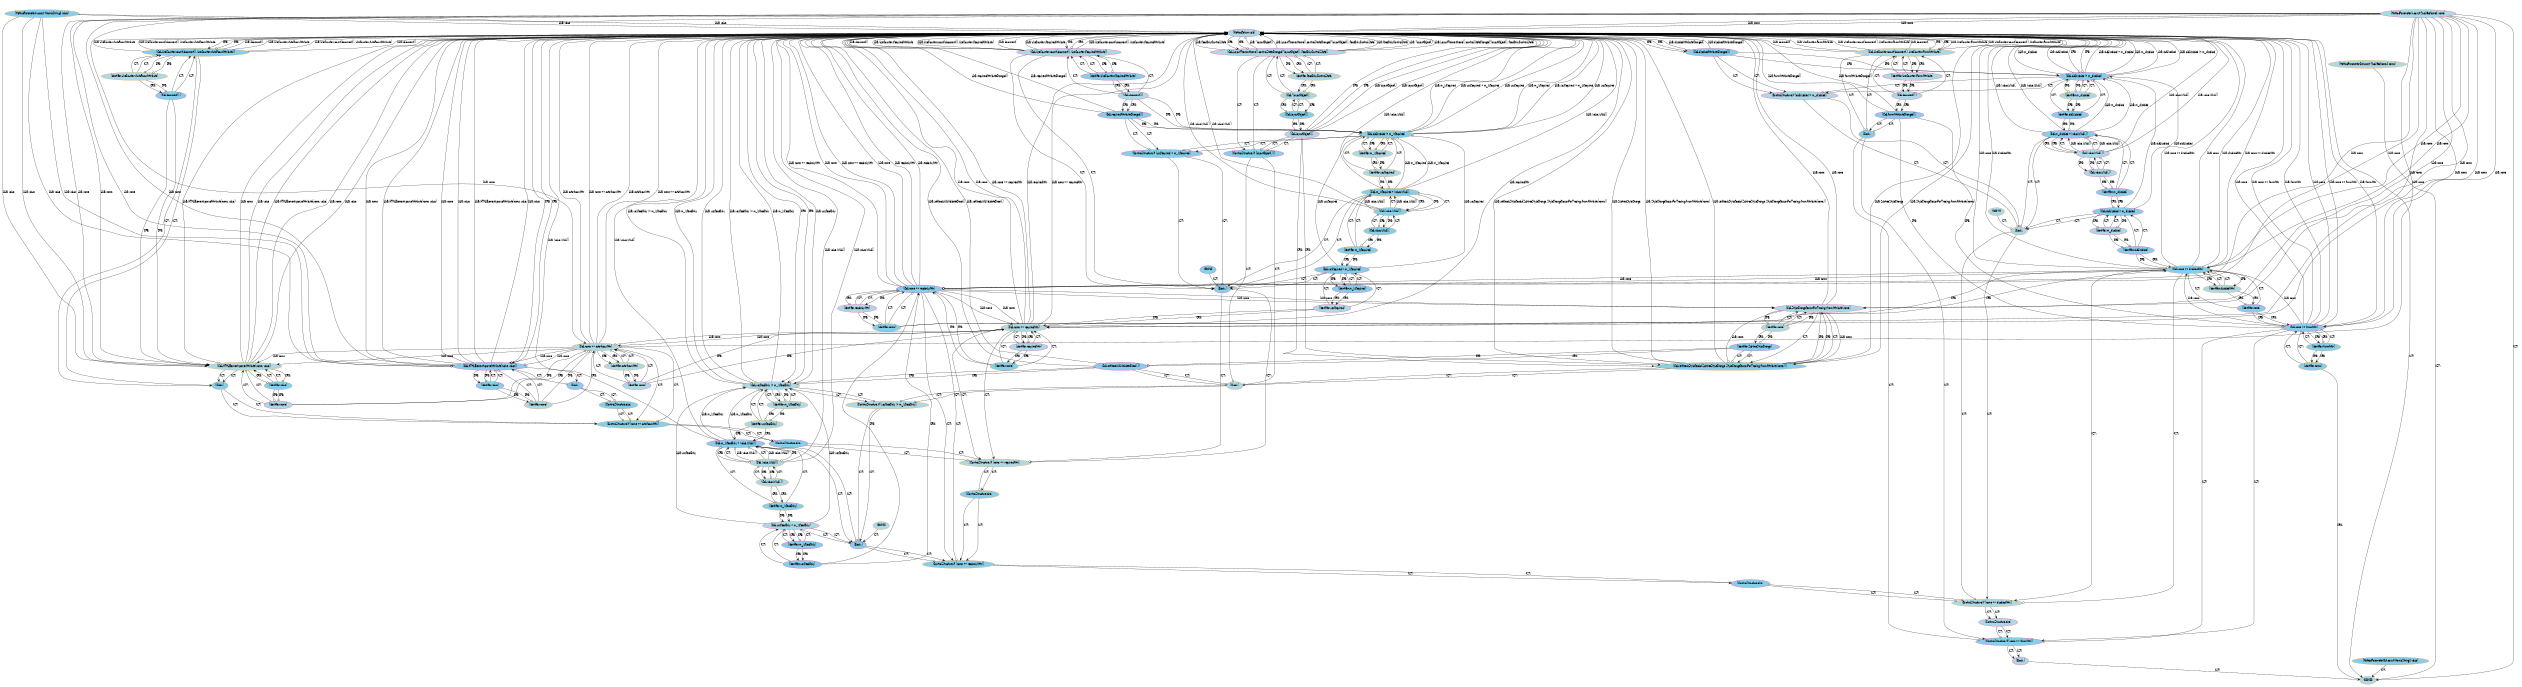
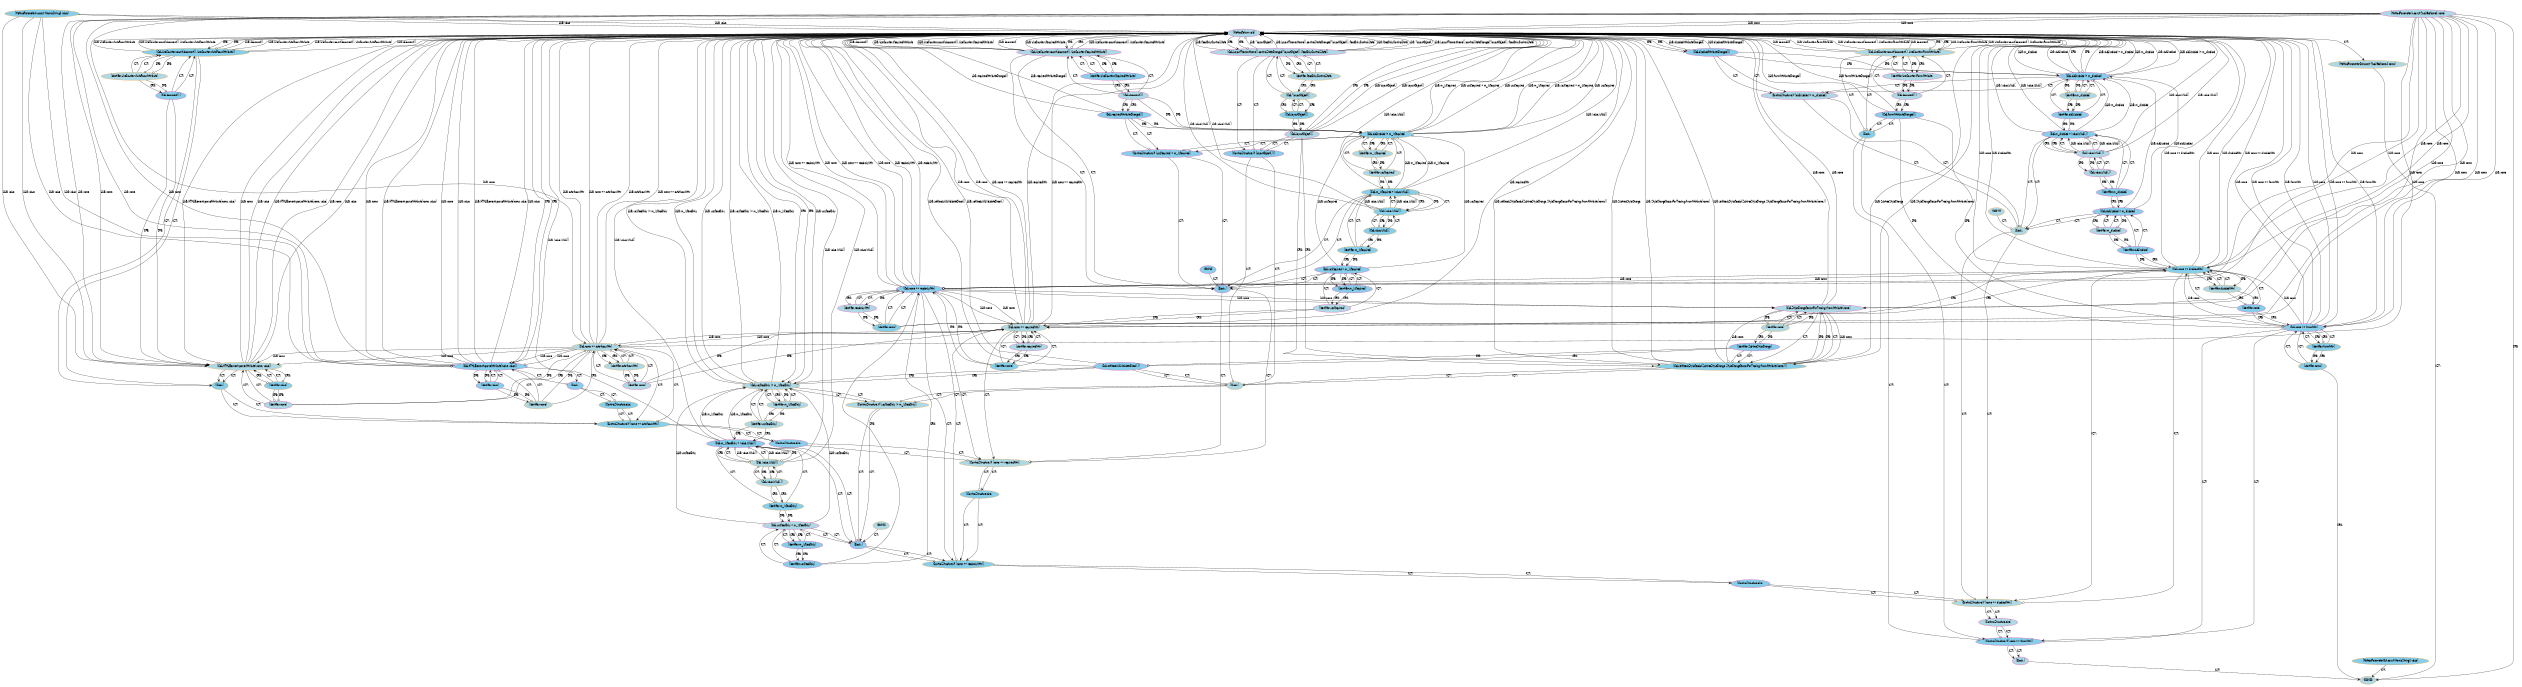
(2326, 70) -> (1815, 34)
(2516, 347) -> (2516, 347)
